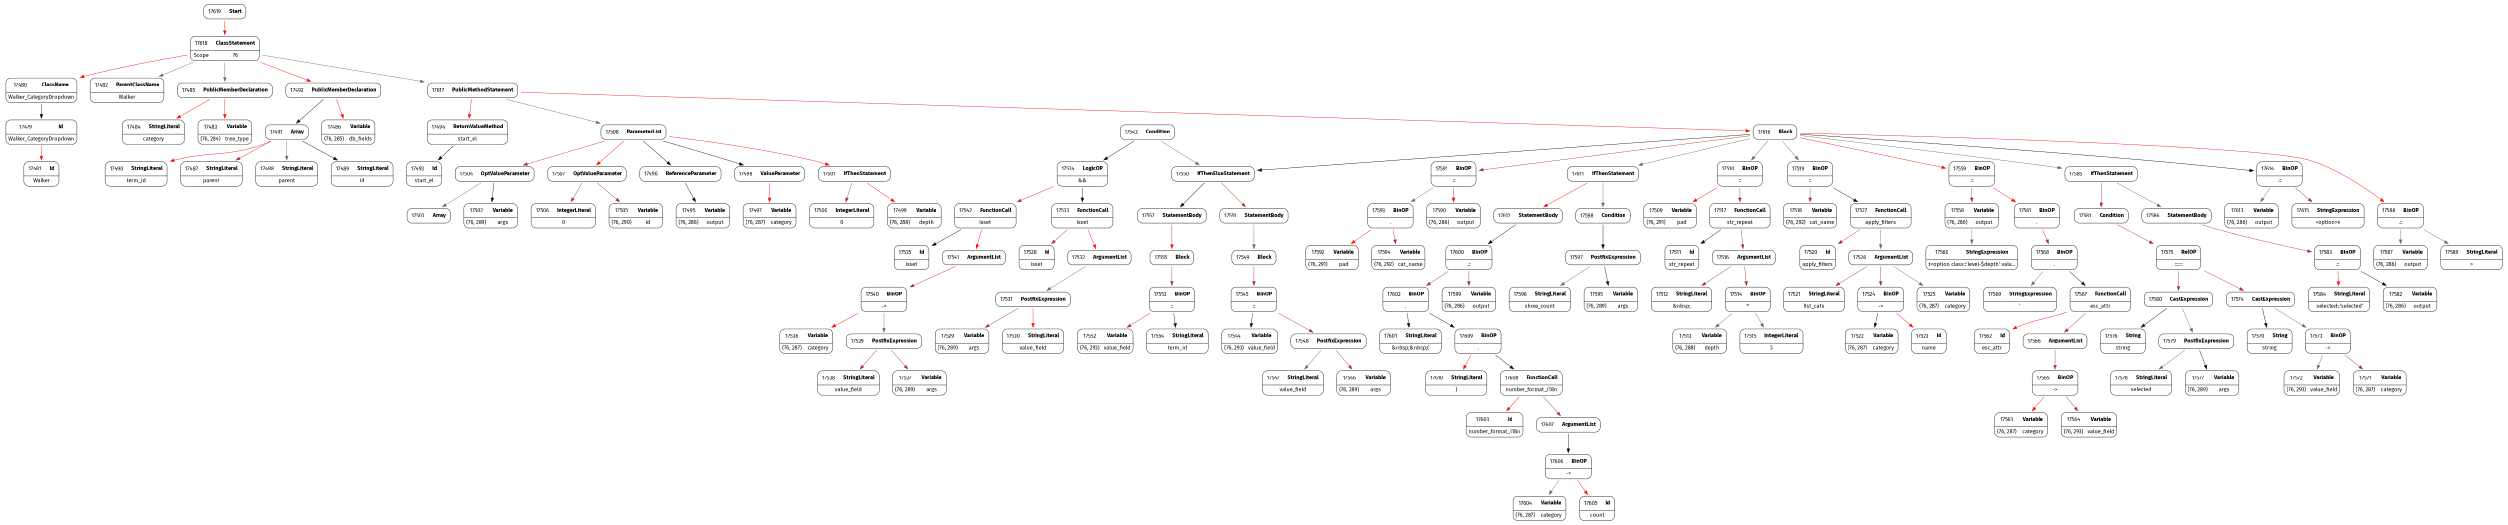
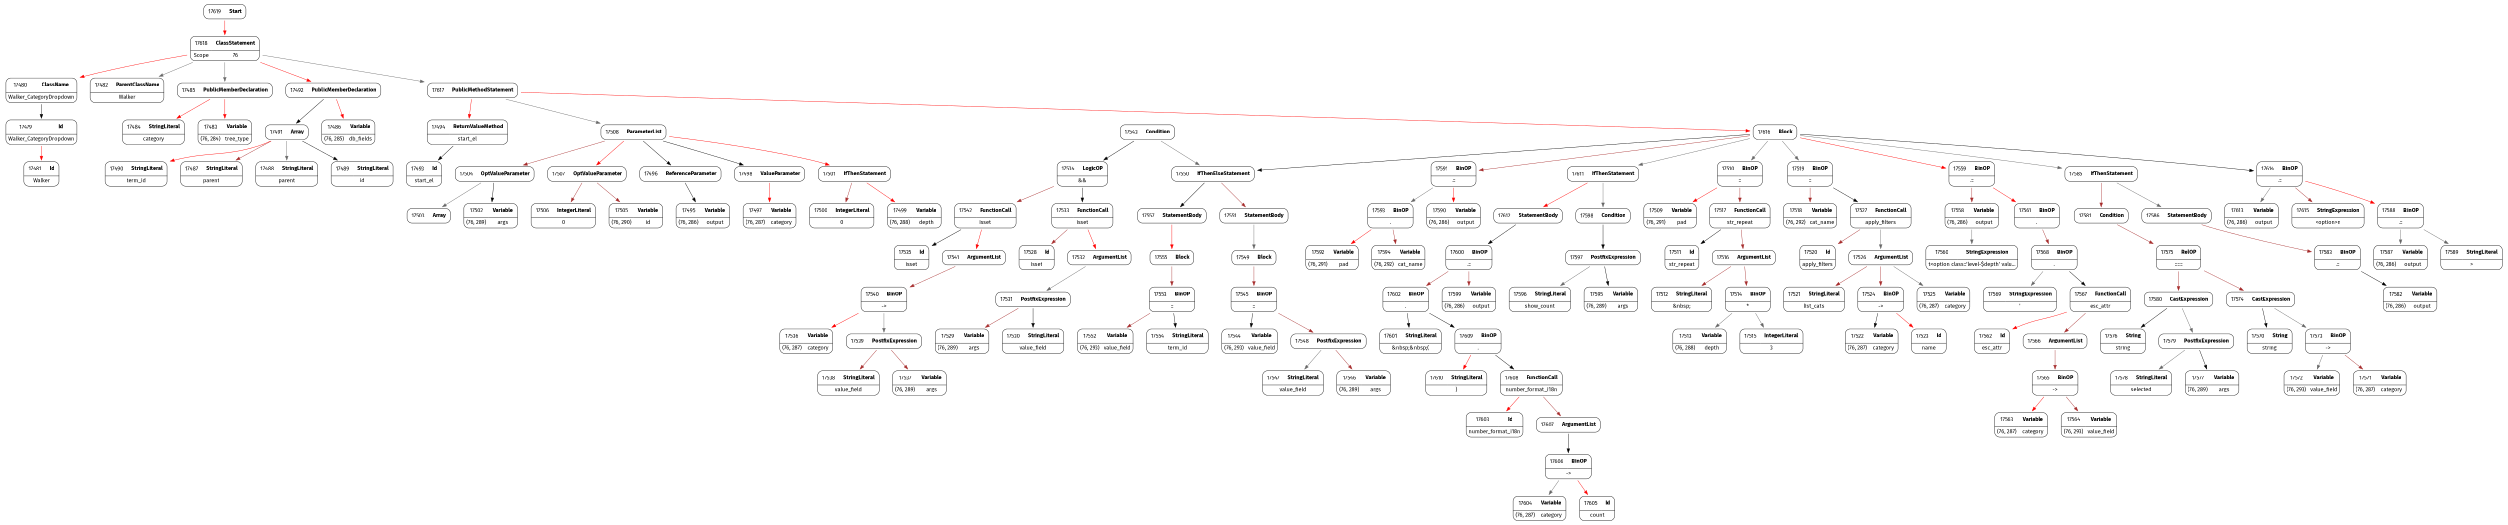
(2096, 143) -> (2338, 191)
(2339, 299) -> none
(1033, 316) -> (1033, 316)
